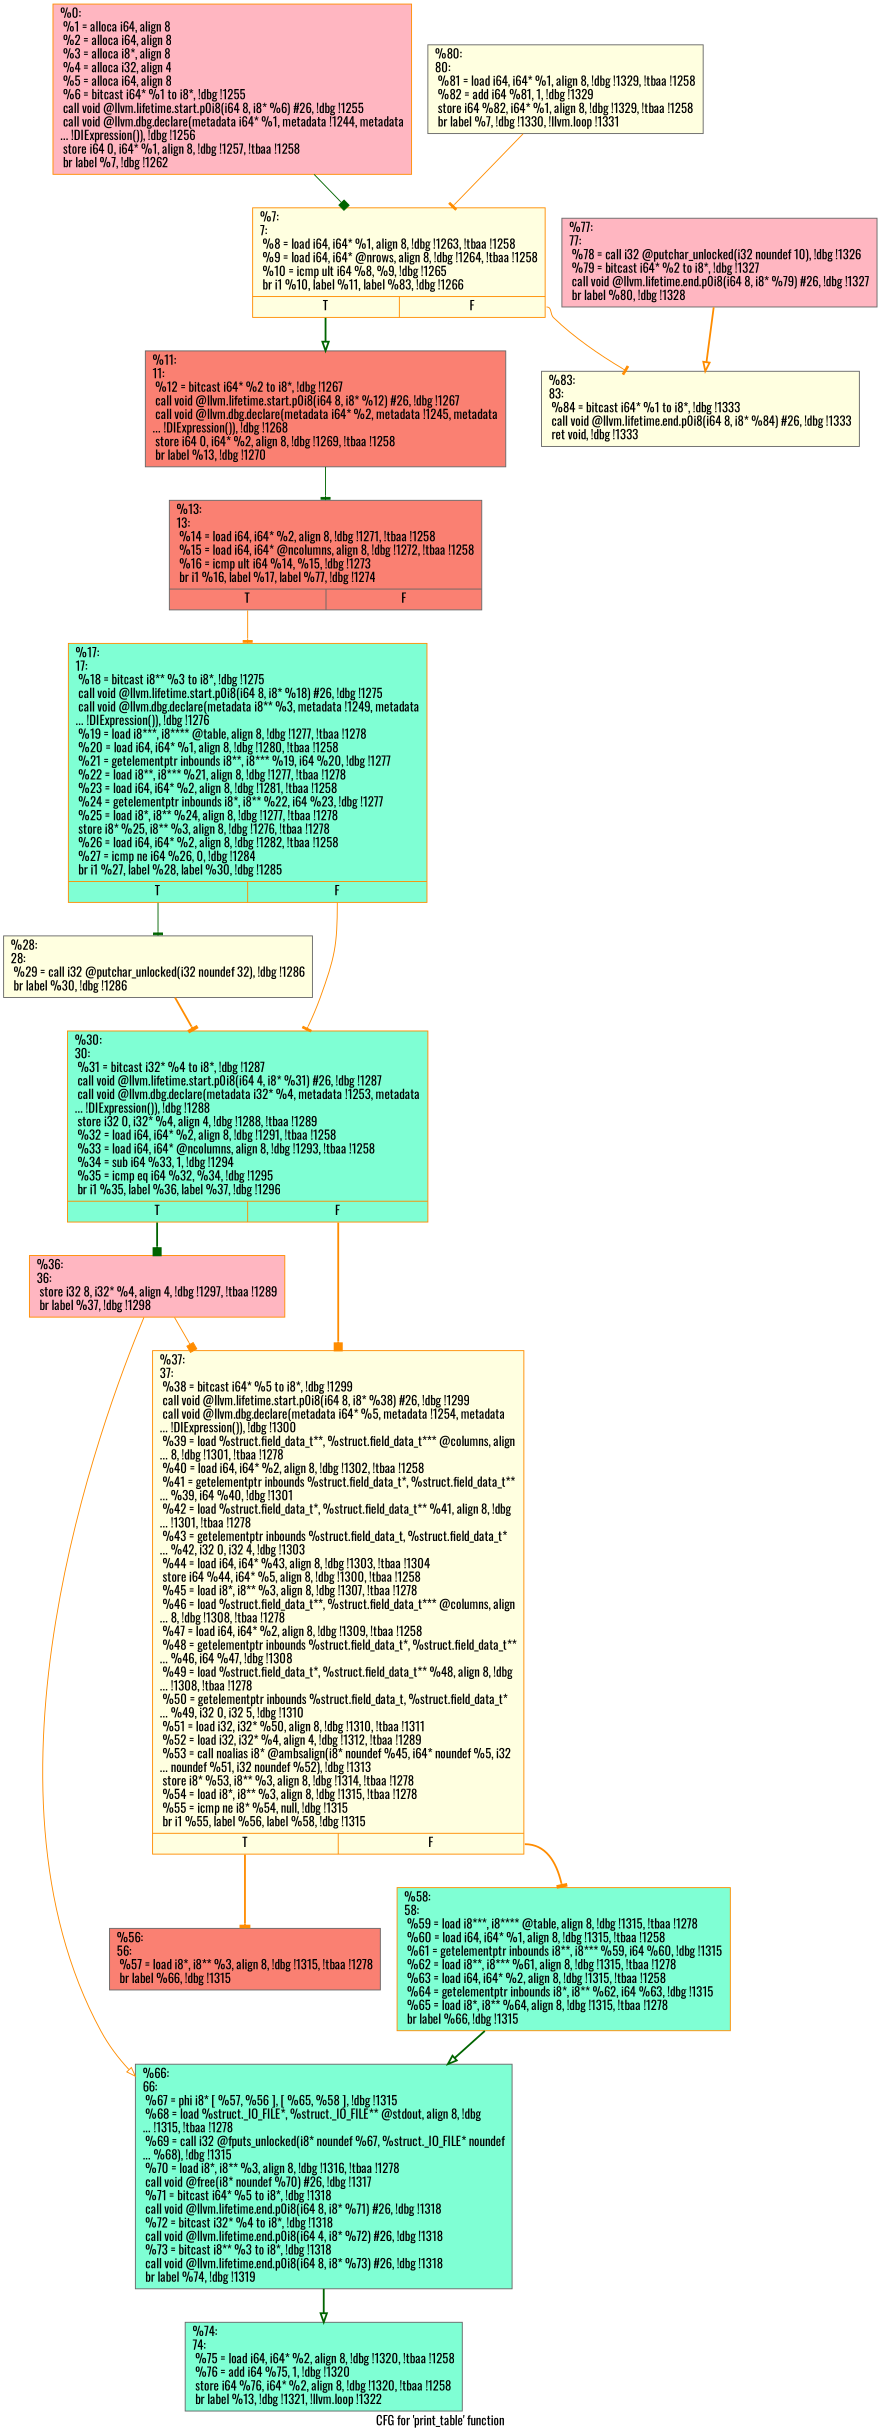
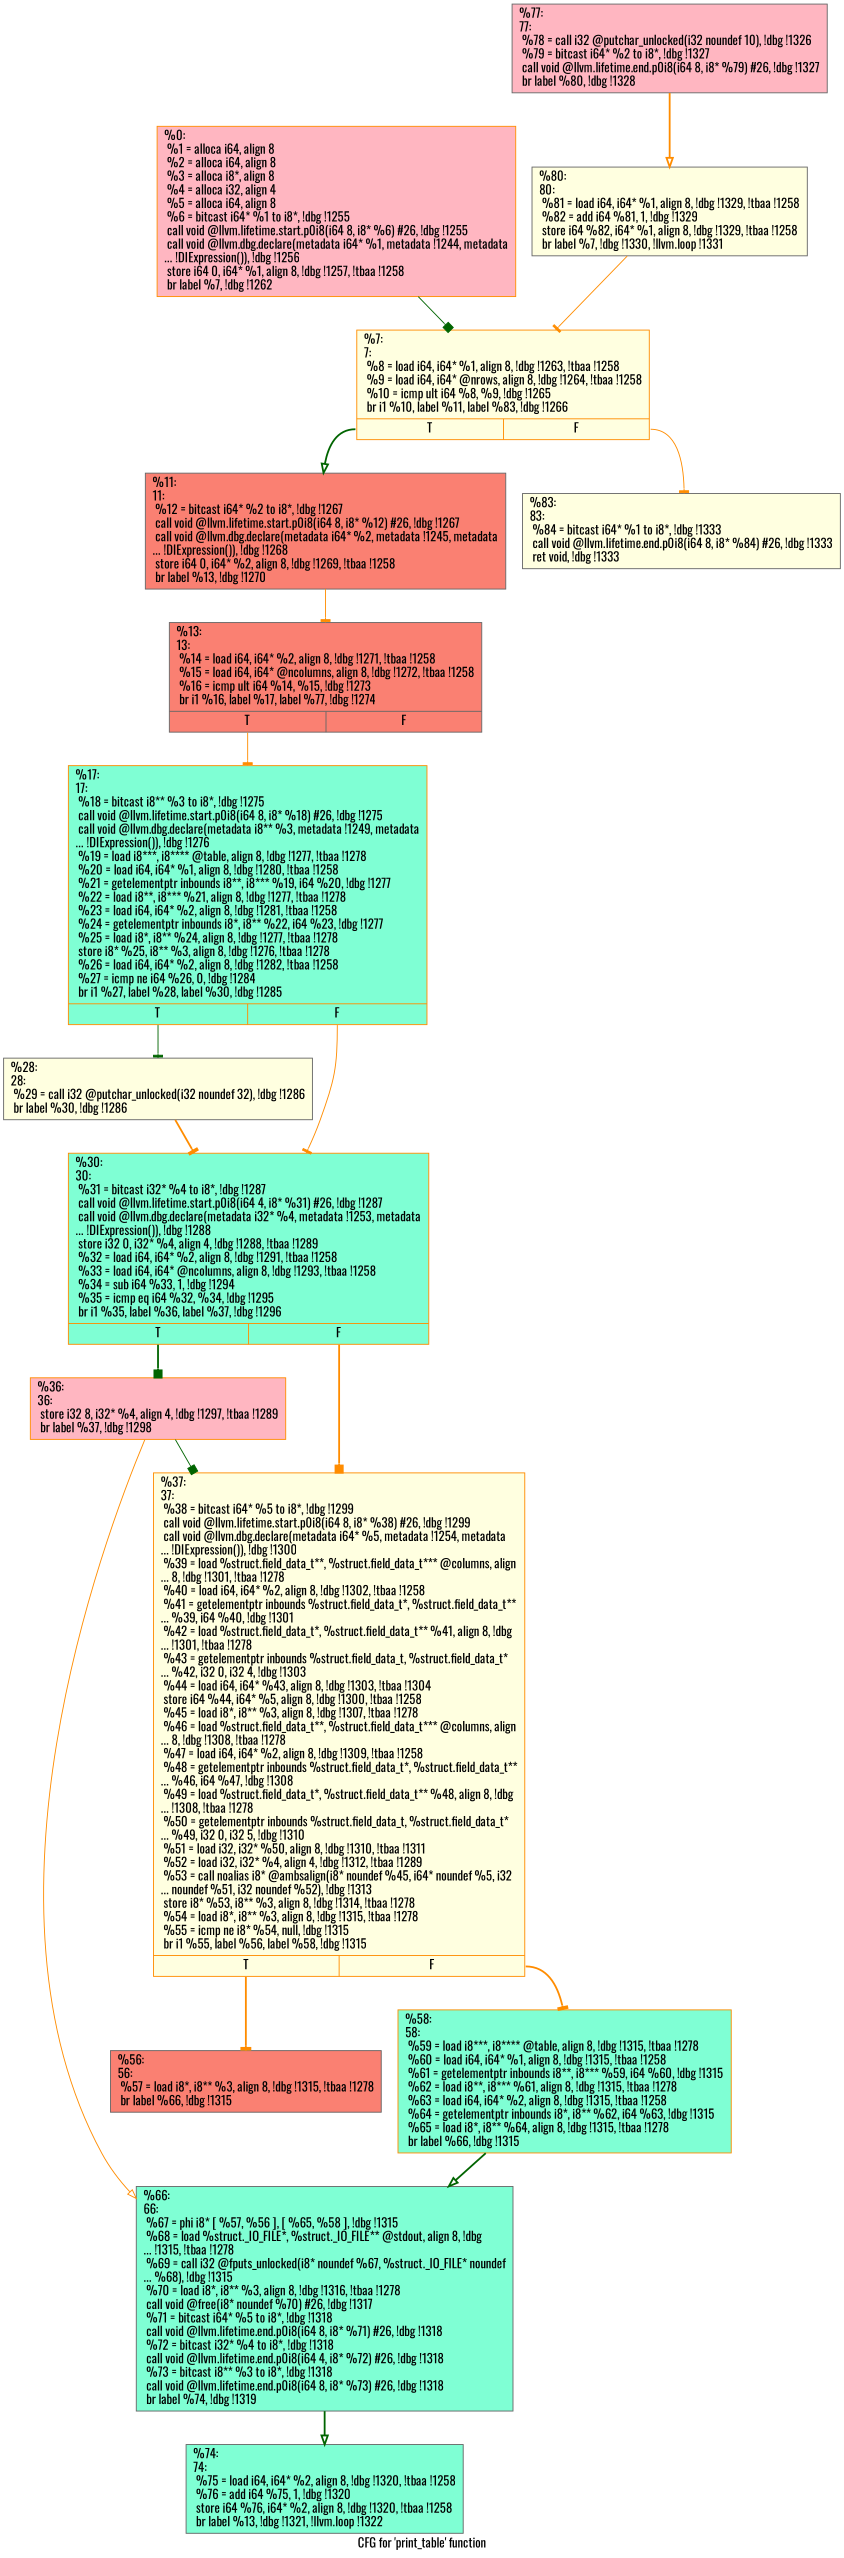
(710, 335) -> (670, 125)
(326, 481) -> (326, 603)
(182, 1330) -> (183, 1452)
